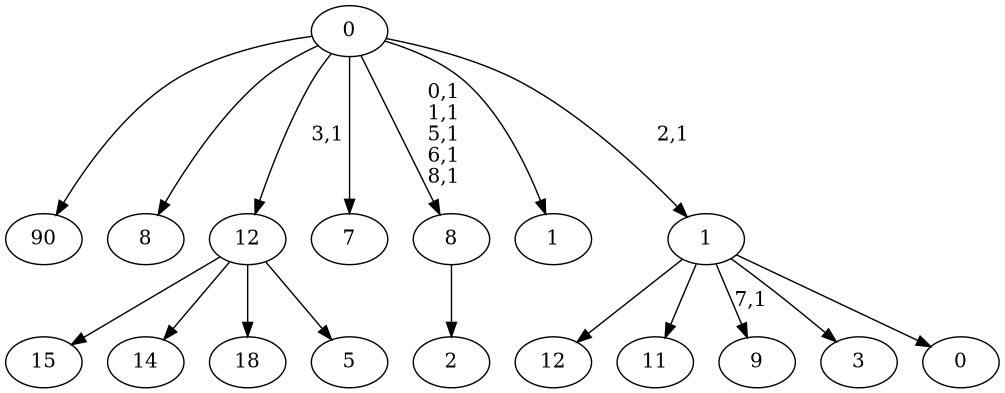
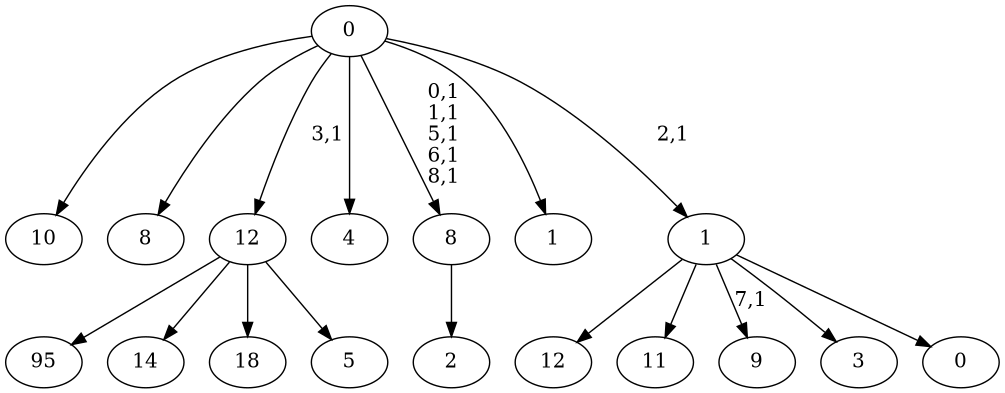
(44, 239) -> (44, 239)
(350, 239) -> (350, 239)
(44, 362) -> (44, 362)
